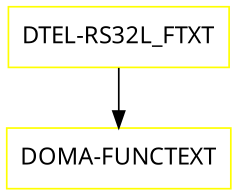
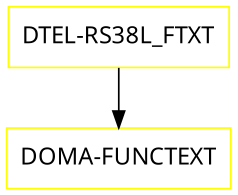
(119, 37) -> (119, 37)
